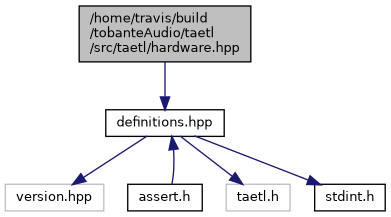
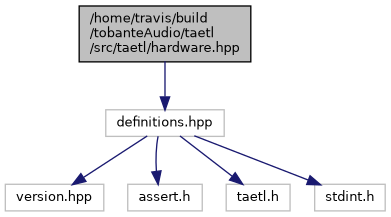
(165, 123) -> (165, 123)
(174, 167) -> (156, 154)
(165, 198) -> (165, 198)
(350, 198) -> (350, 198)
